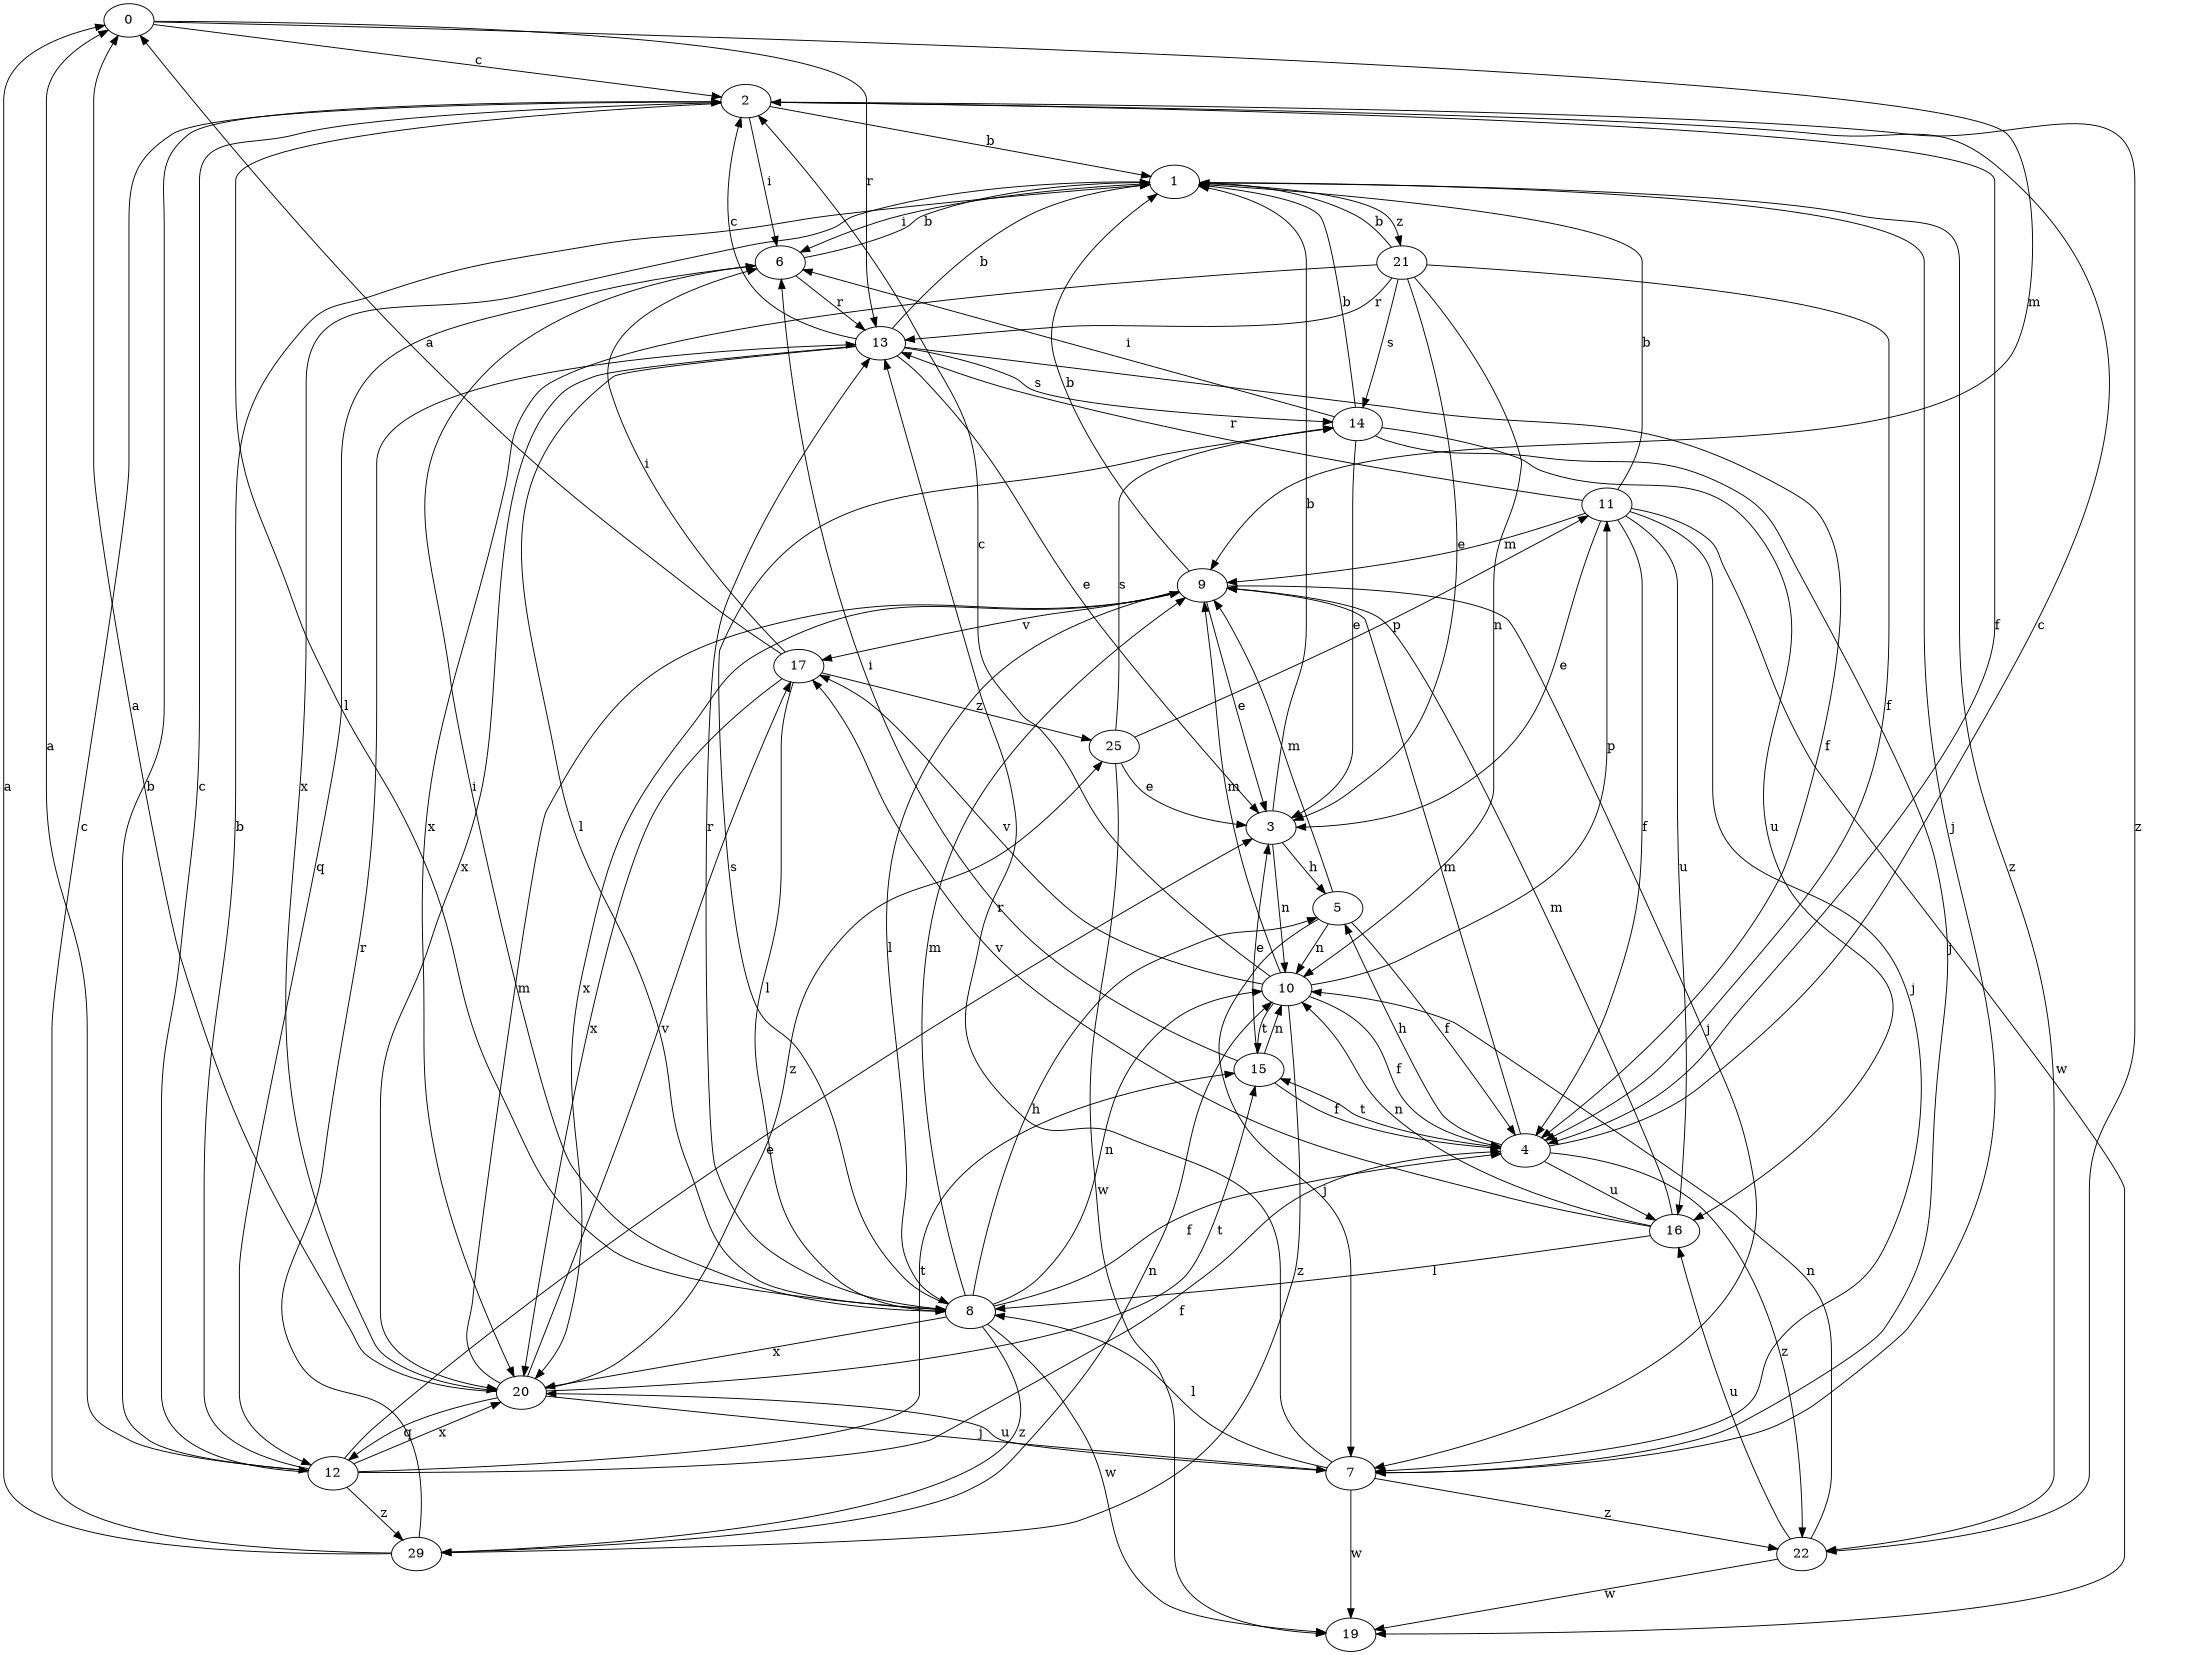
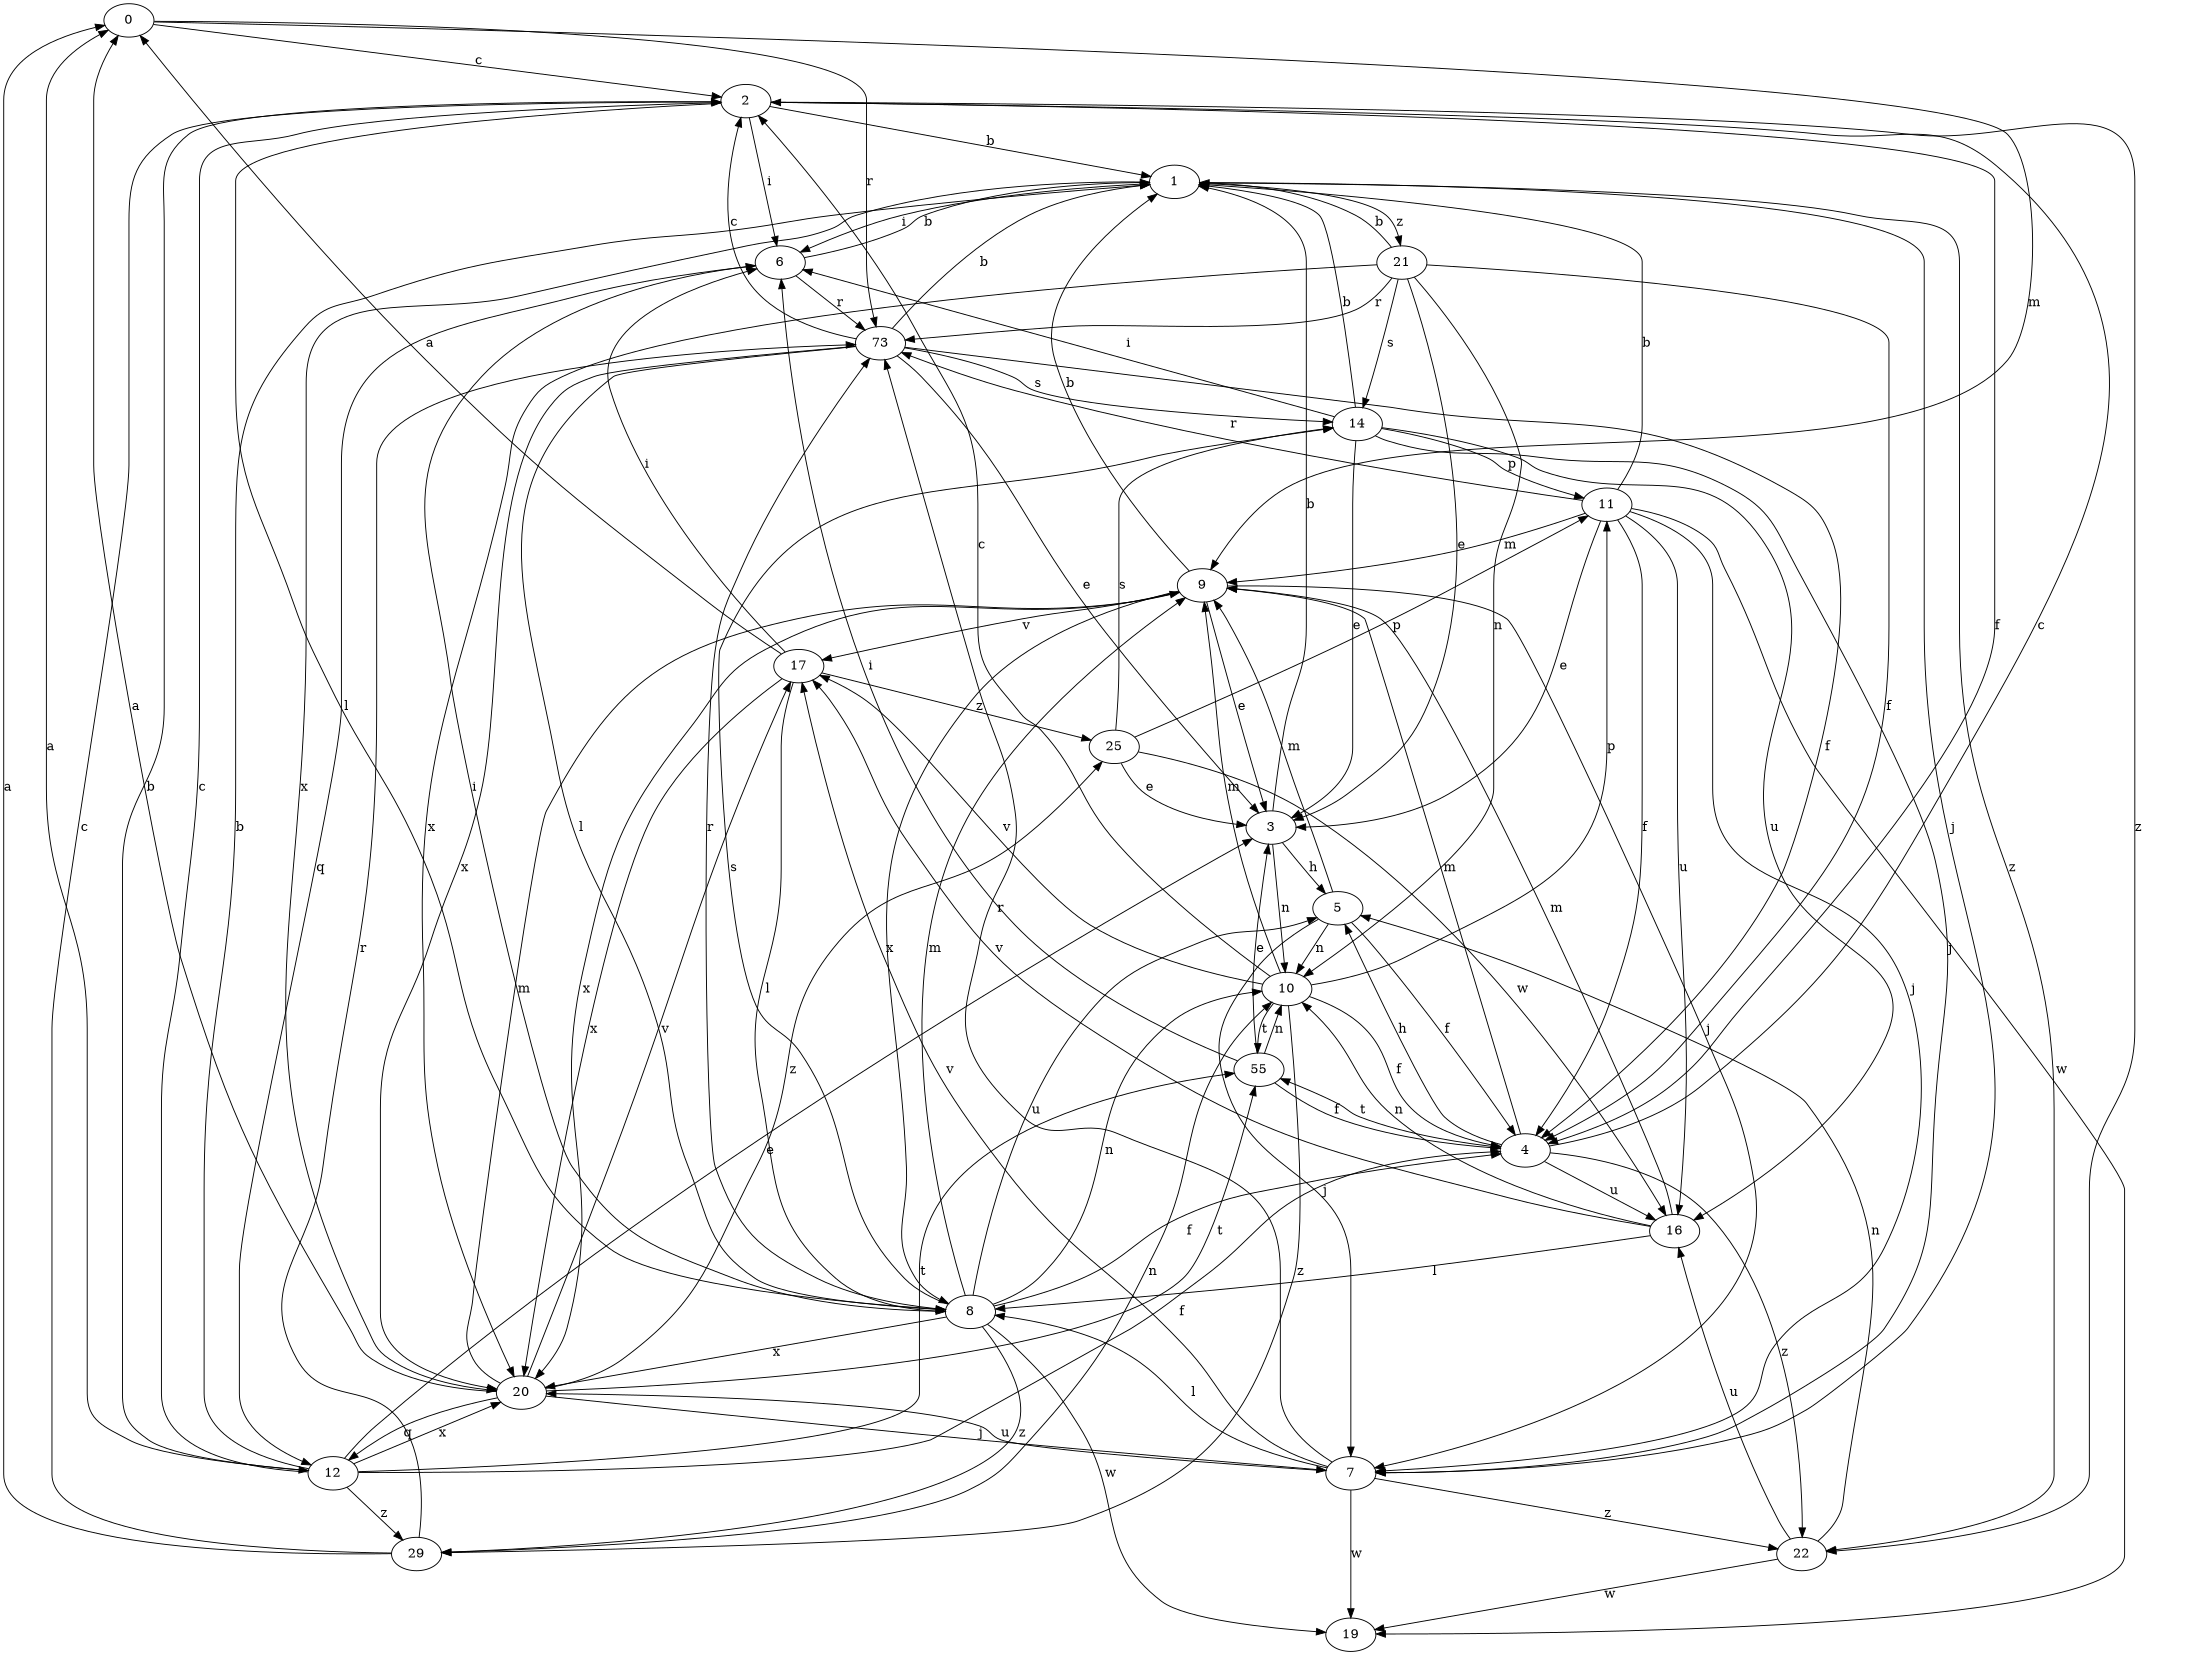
(880, 343) -> (880, 343)
none -> (1490, 459)
(890, 949) -> (890, 949)
(1259, 1070) -> (1259, 1070)
(1036, 1110) -> (1036, 1110)
none -> (981, 1138)
(1690, 1182) -> (1802, 1099)
(1103, 1256) -> (1443, 925)
